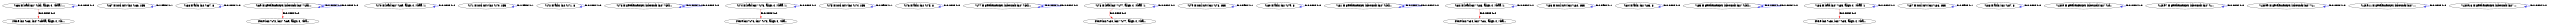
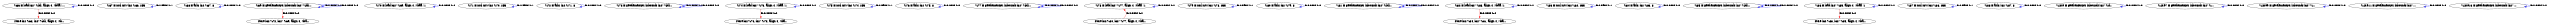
(1722, 6) -> (1722, 6)
(1109, 13) -> (1126, 15)
(38, 21) -> (38, 21)
